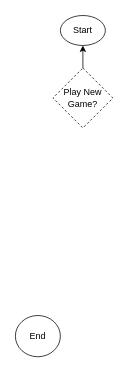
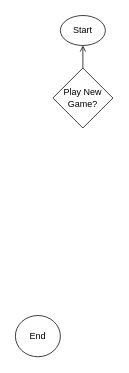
(83, 52) -> (83, 50)
(83, 98) -> (83, 98)
